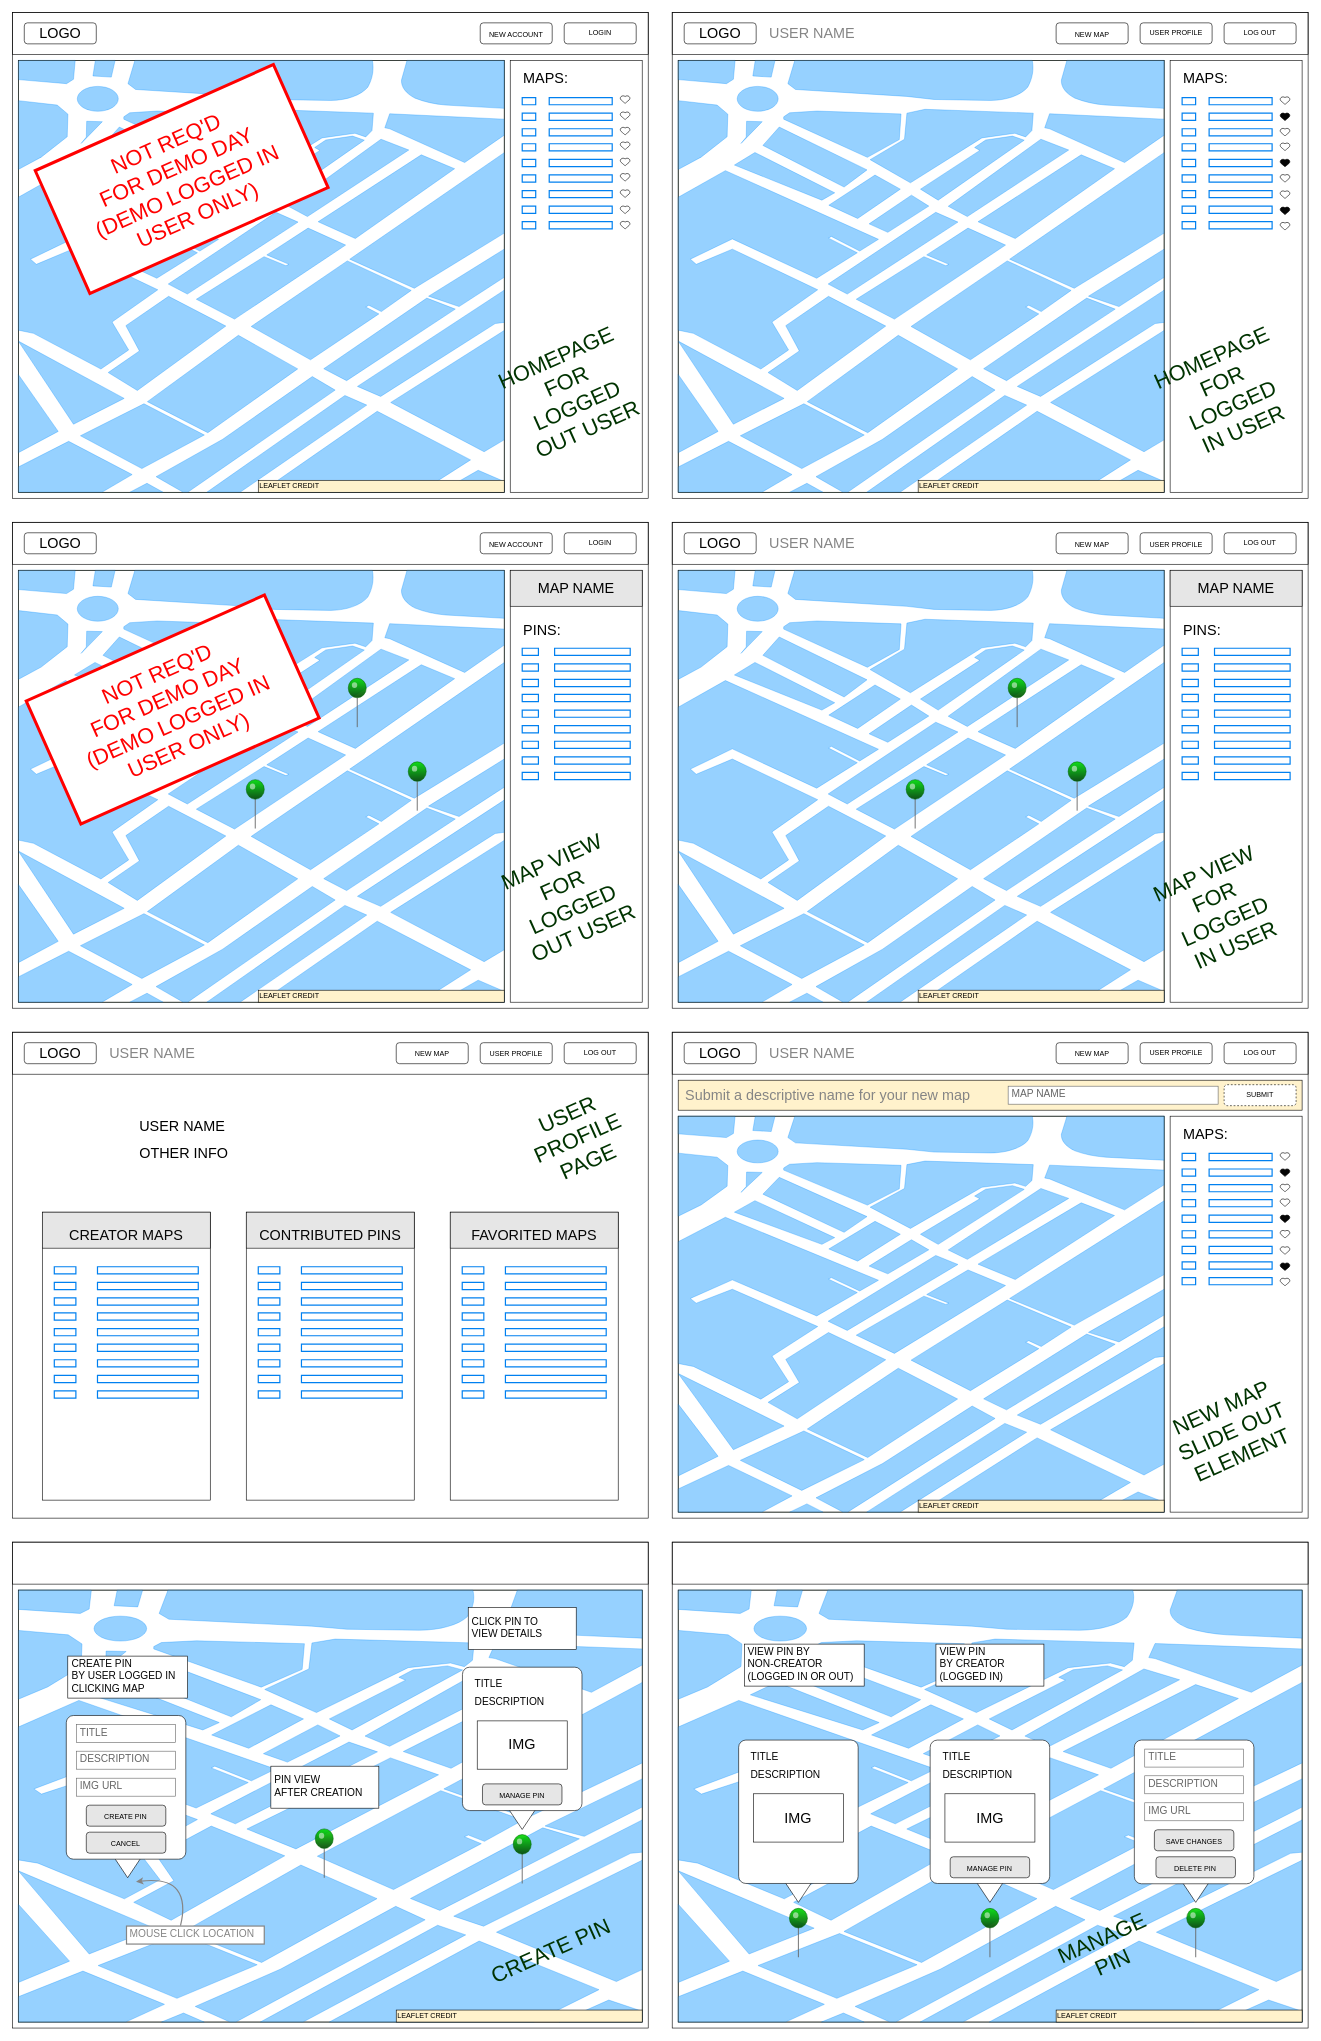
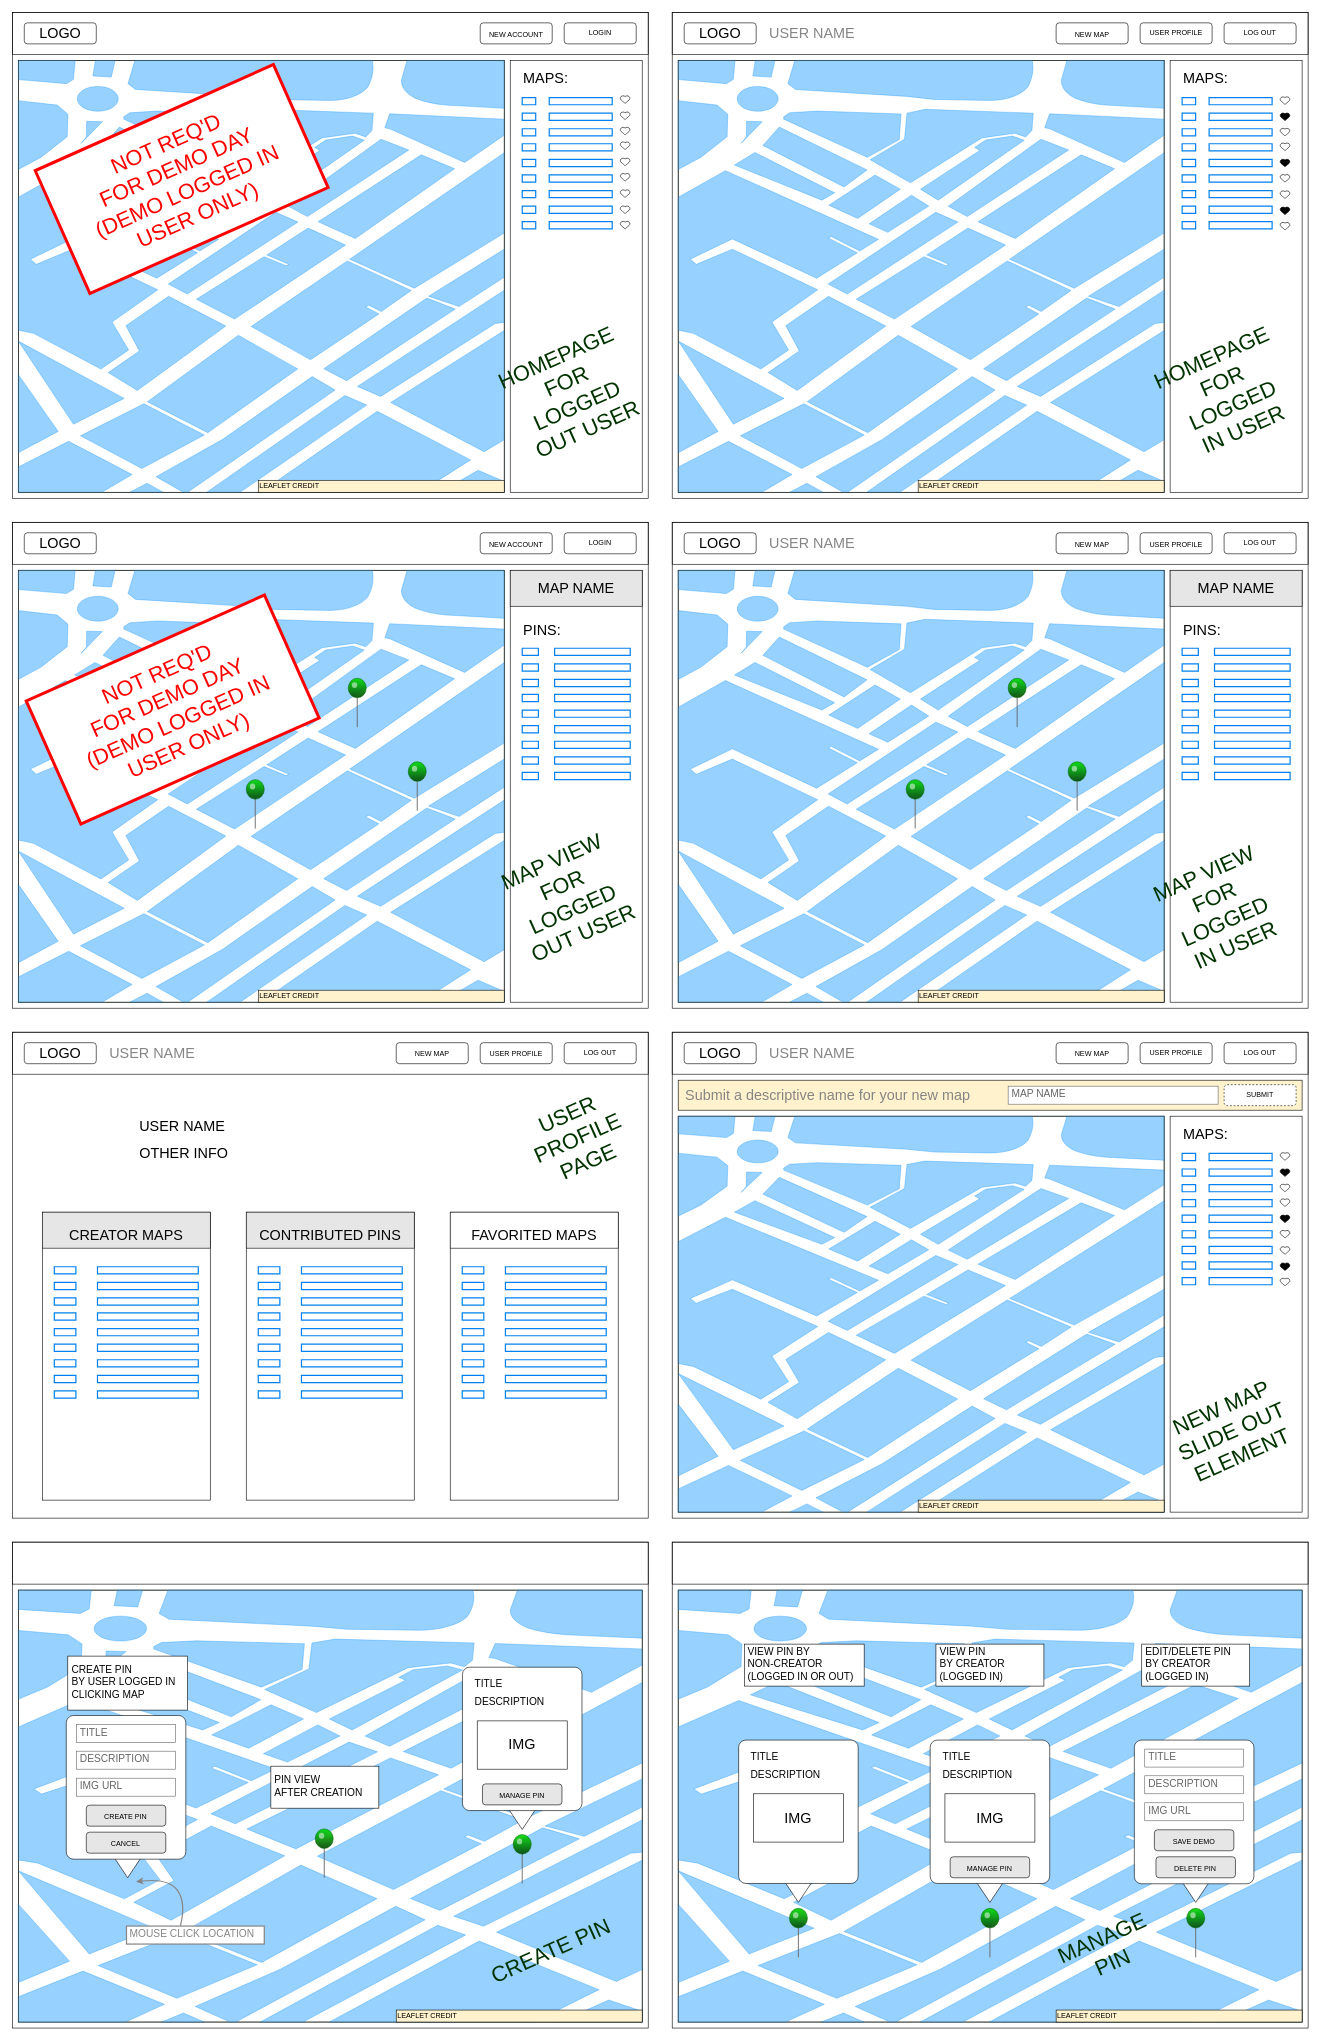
(534, 1230) -> (534, 1230)
(522, 1629) -> none
none -> (1196, 1665)
(128, 1677) -> (128, 1683)
(1194, 1841) -> (1194, 1841)
